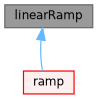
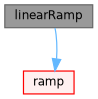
(41, 56) -> (57, 43)
